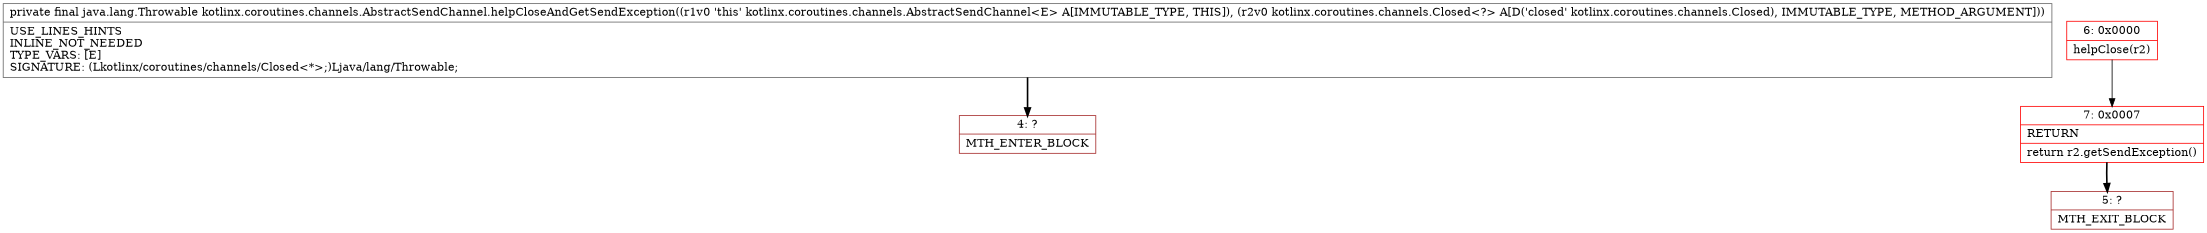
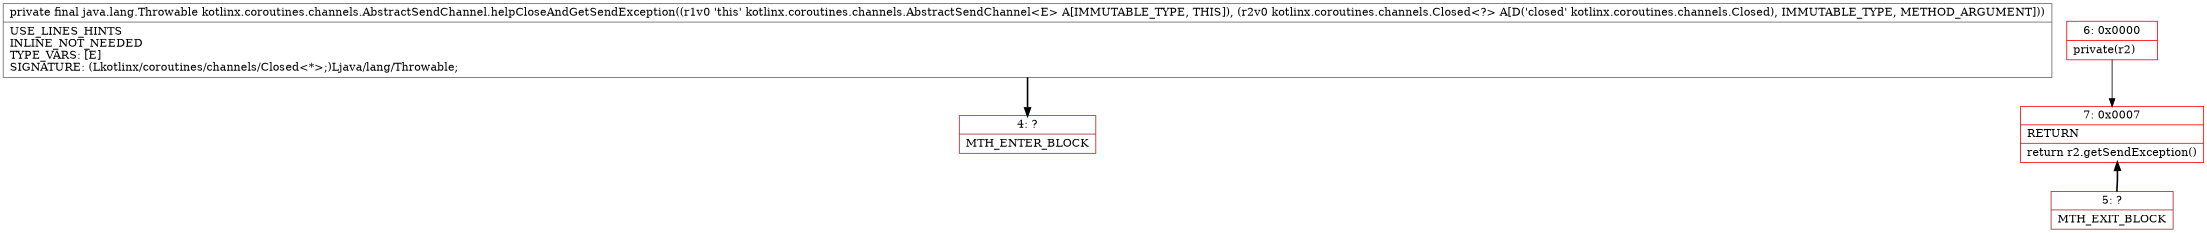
(2112, 50) -> (2104, 50)
(2107, 173) -> (2117, 181)
